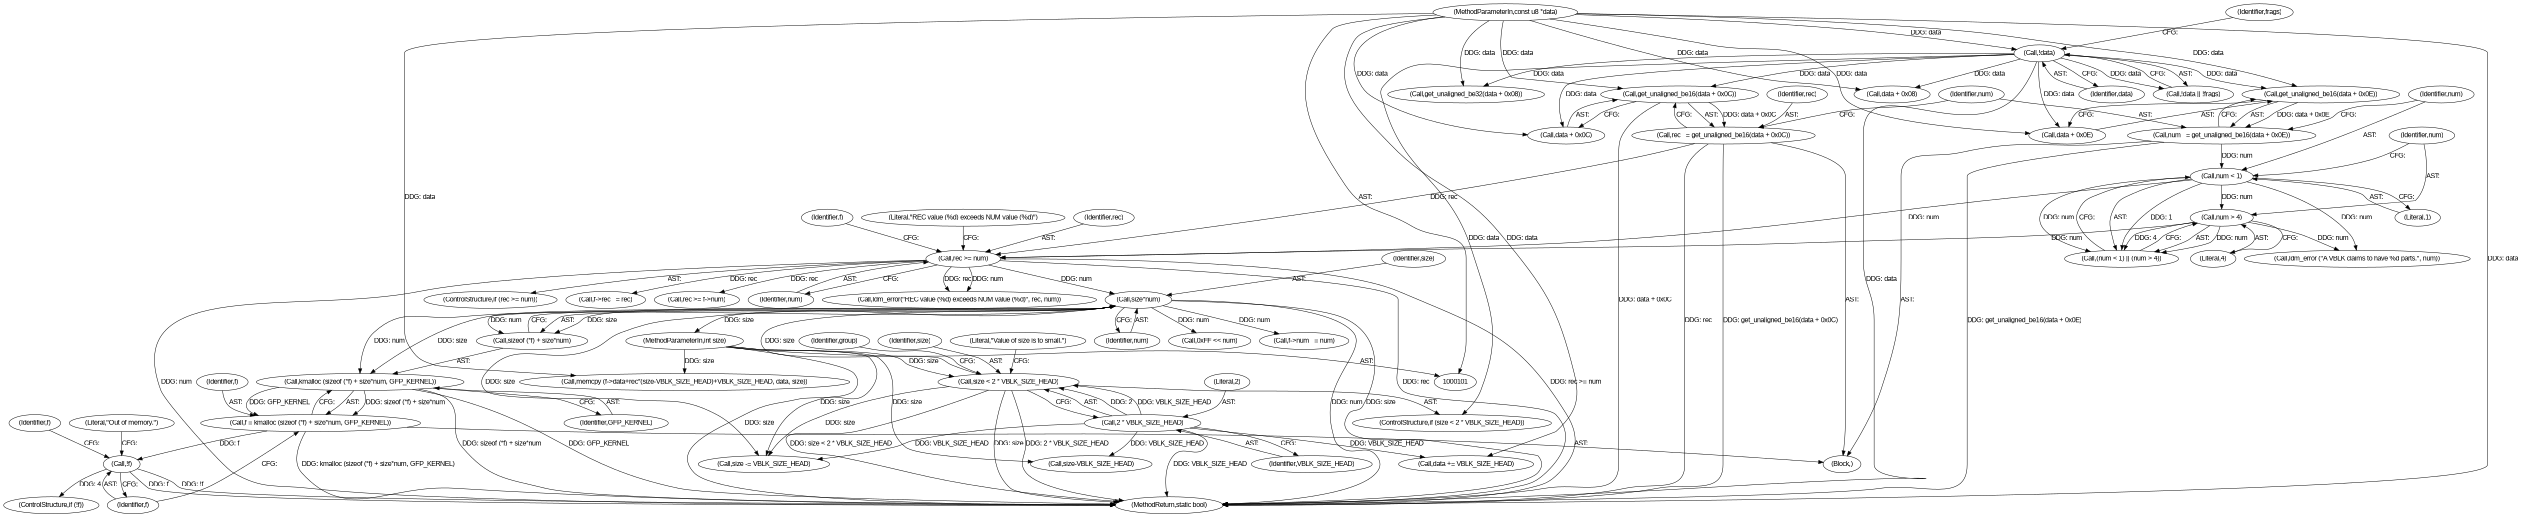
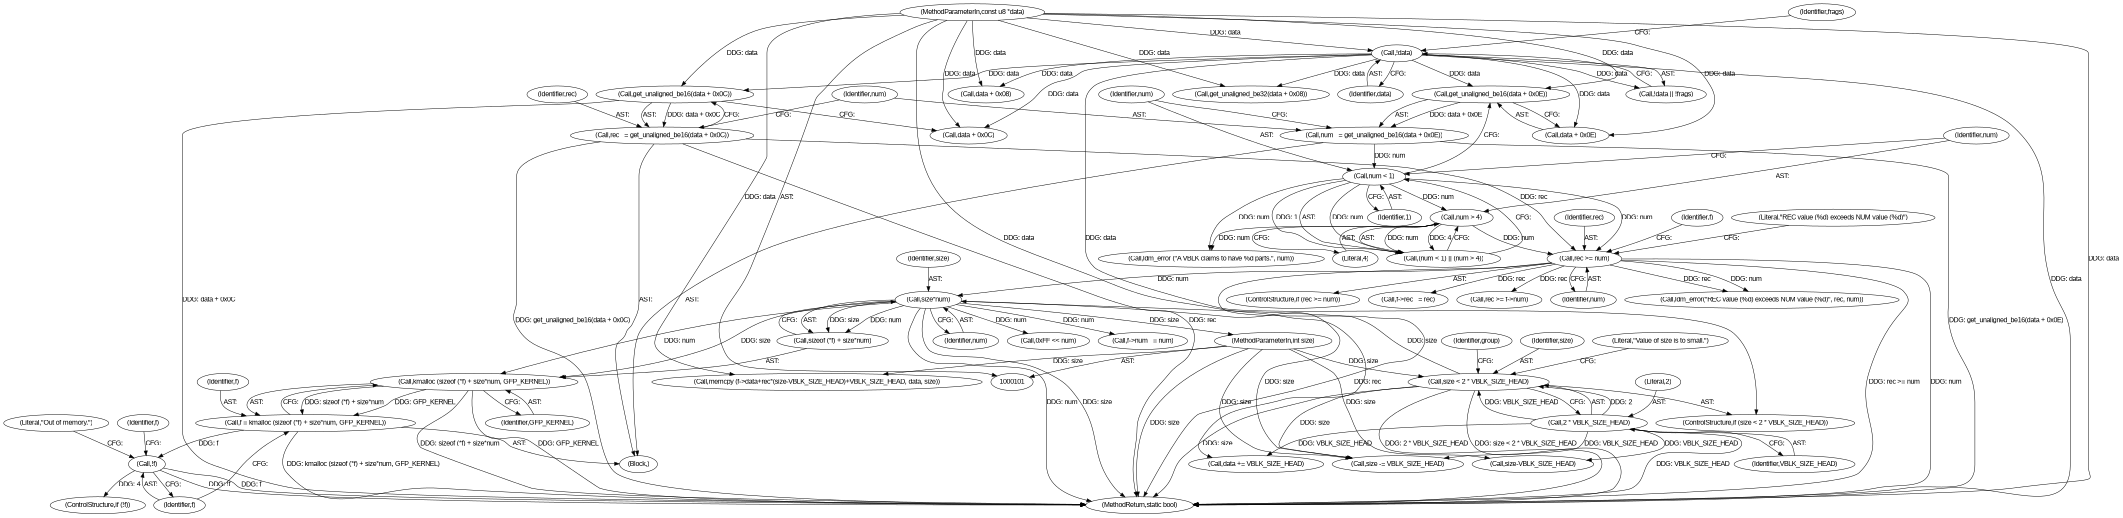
(1585, 107) -> none
(2221, 112) -> (1459, 155)
(2418, 218) -> (1395, 218)
